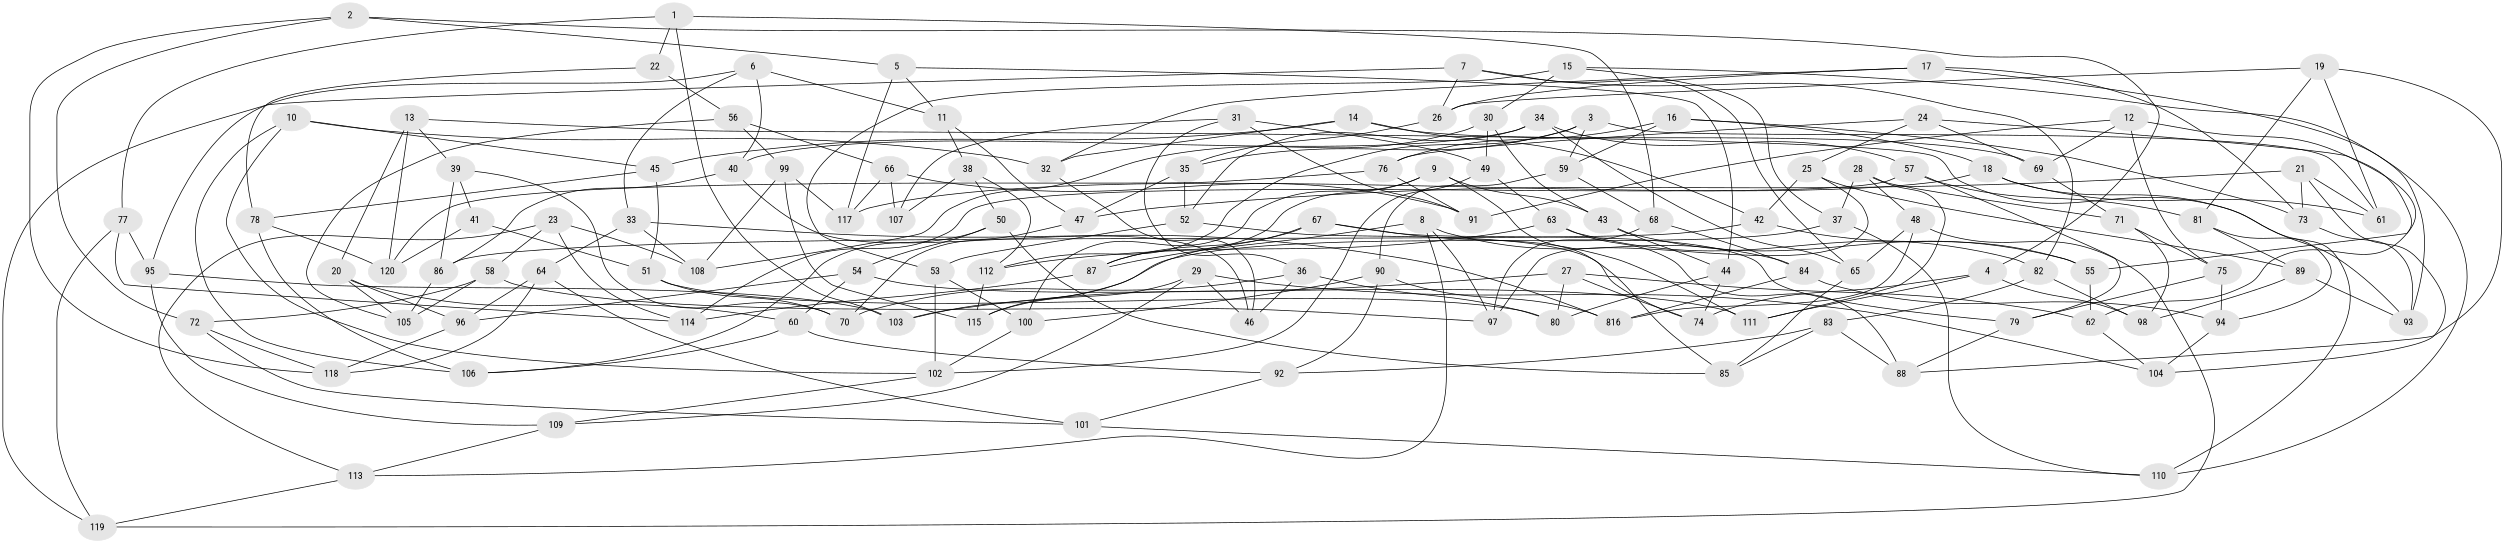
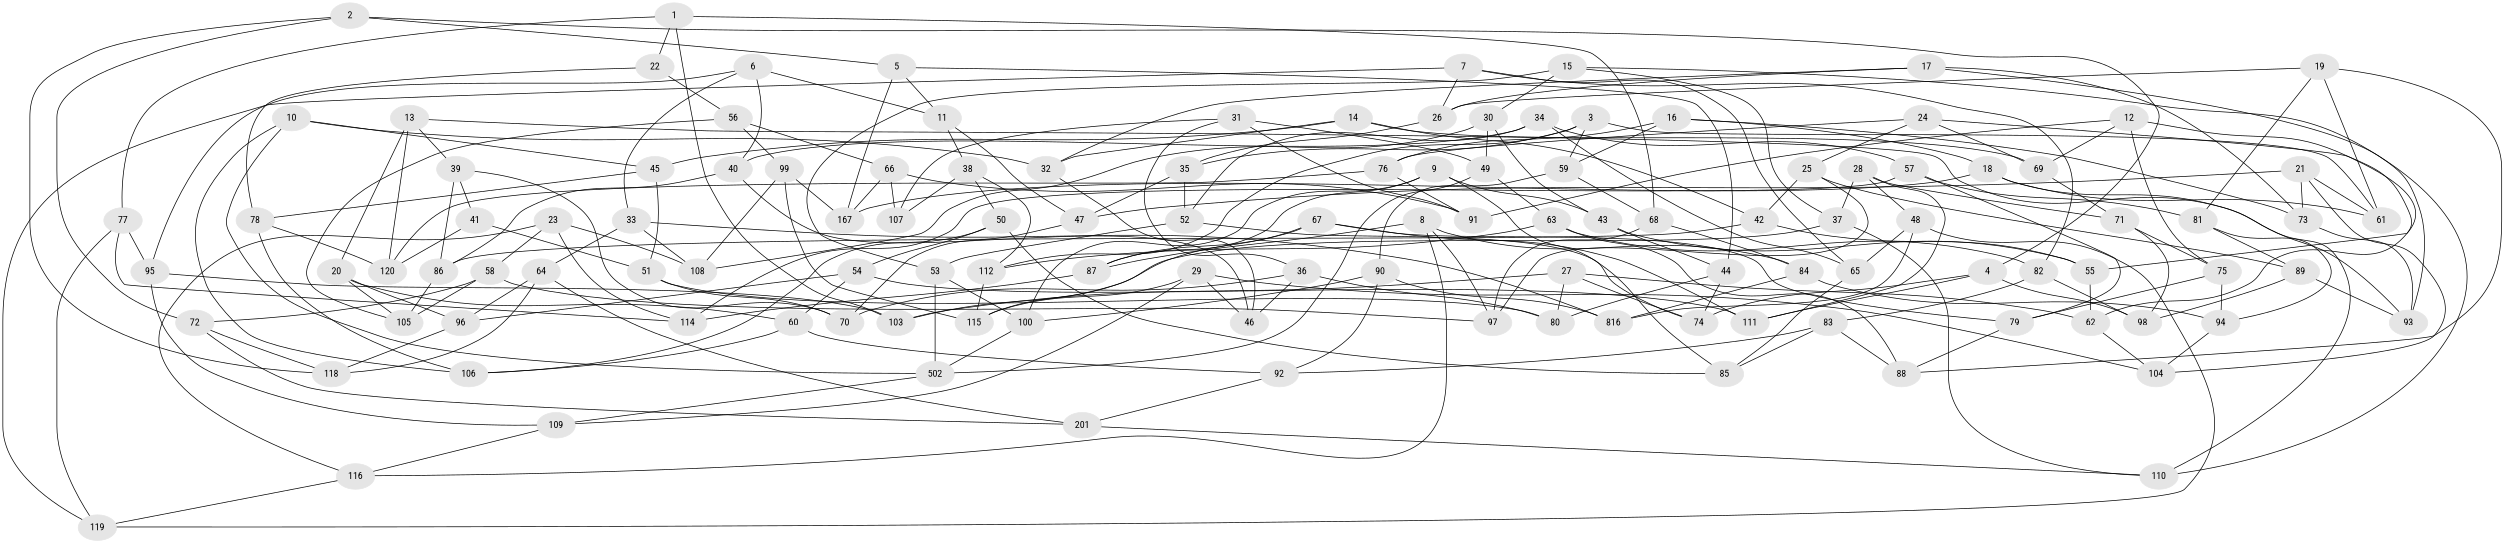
(845, 220) -> (845, 220)
(935, 374) -> (935, 374)
(1082, 425) -> (1082, 425)
(356, 476) -> (356, 476)
